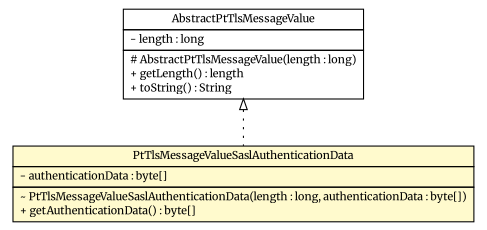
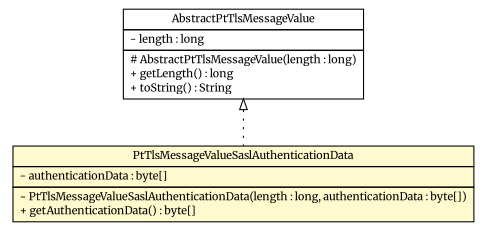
(187, 74) -> (182, 74)
